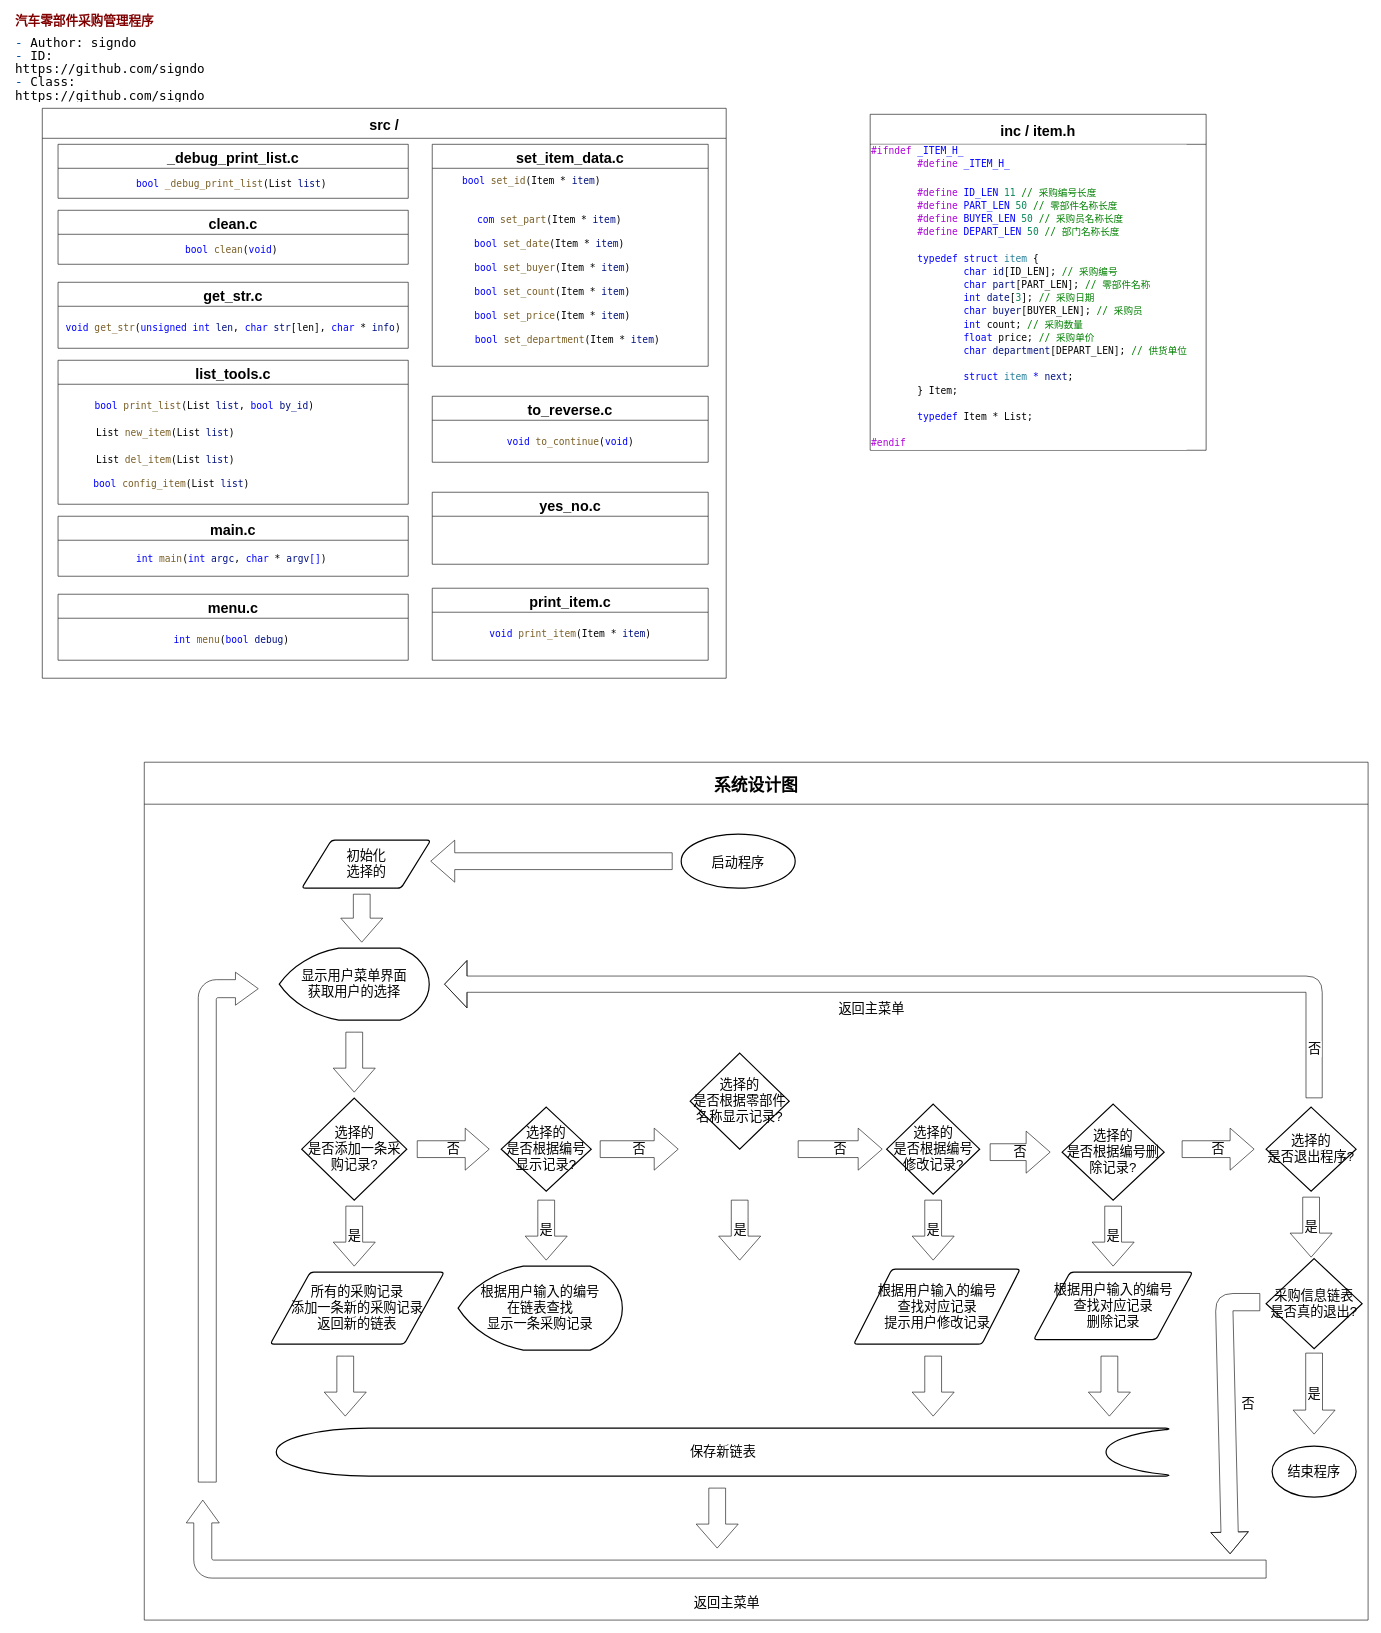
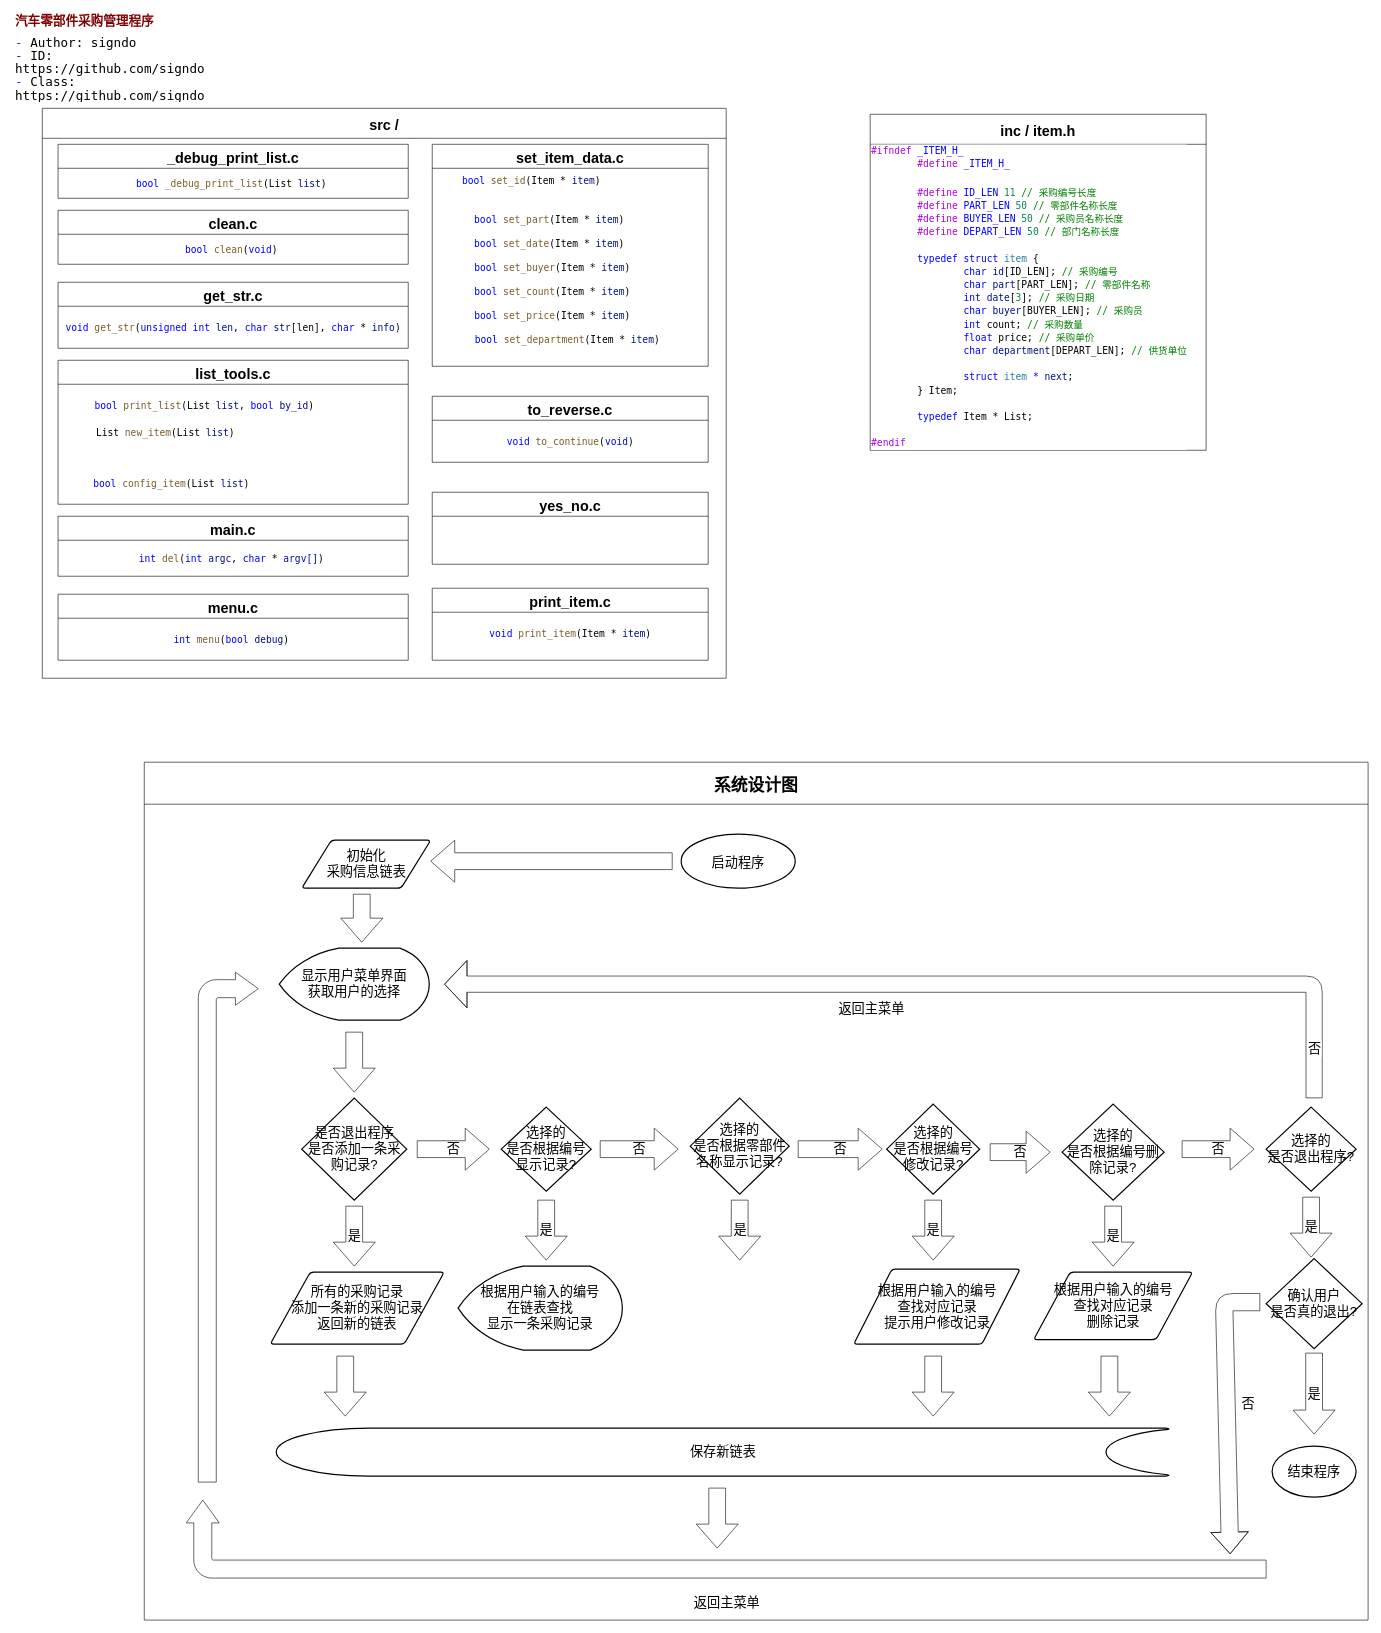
(550, 219) -> (550, 219)
(165, 459) -> none
(232, 558) -> (232, 558)
(367, 864) -> (367, 864)
(740, 1101) -> (740, 1146)
(355, 1149) -> (355, 1149)
(1314, 1304) -> (1314, 1304)
